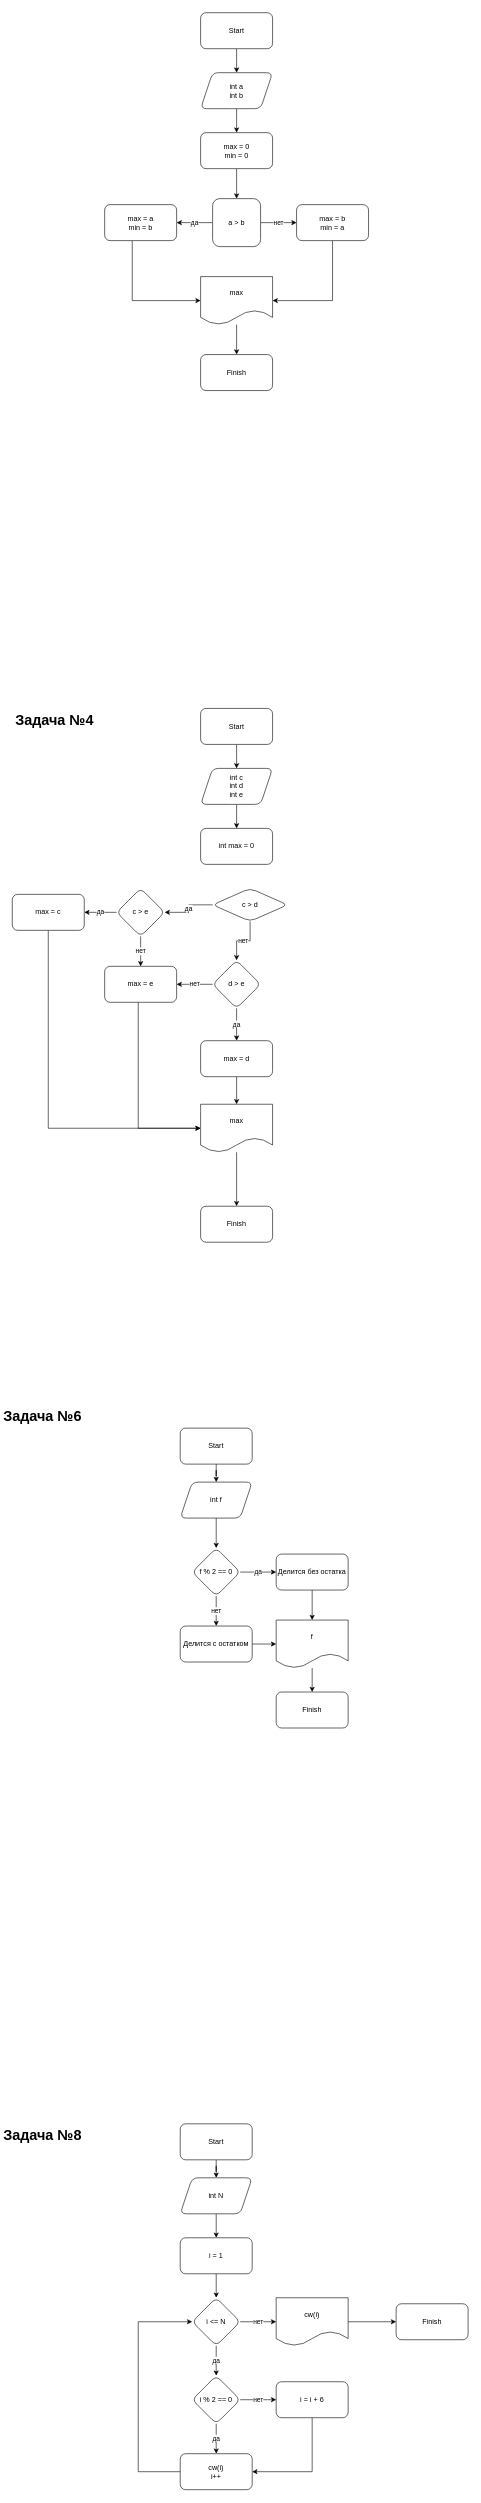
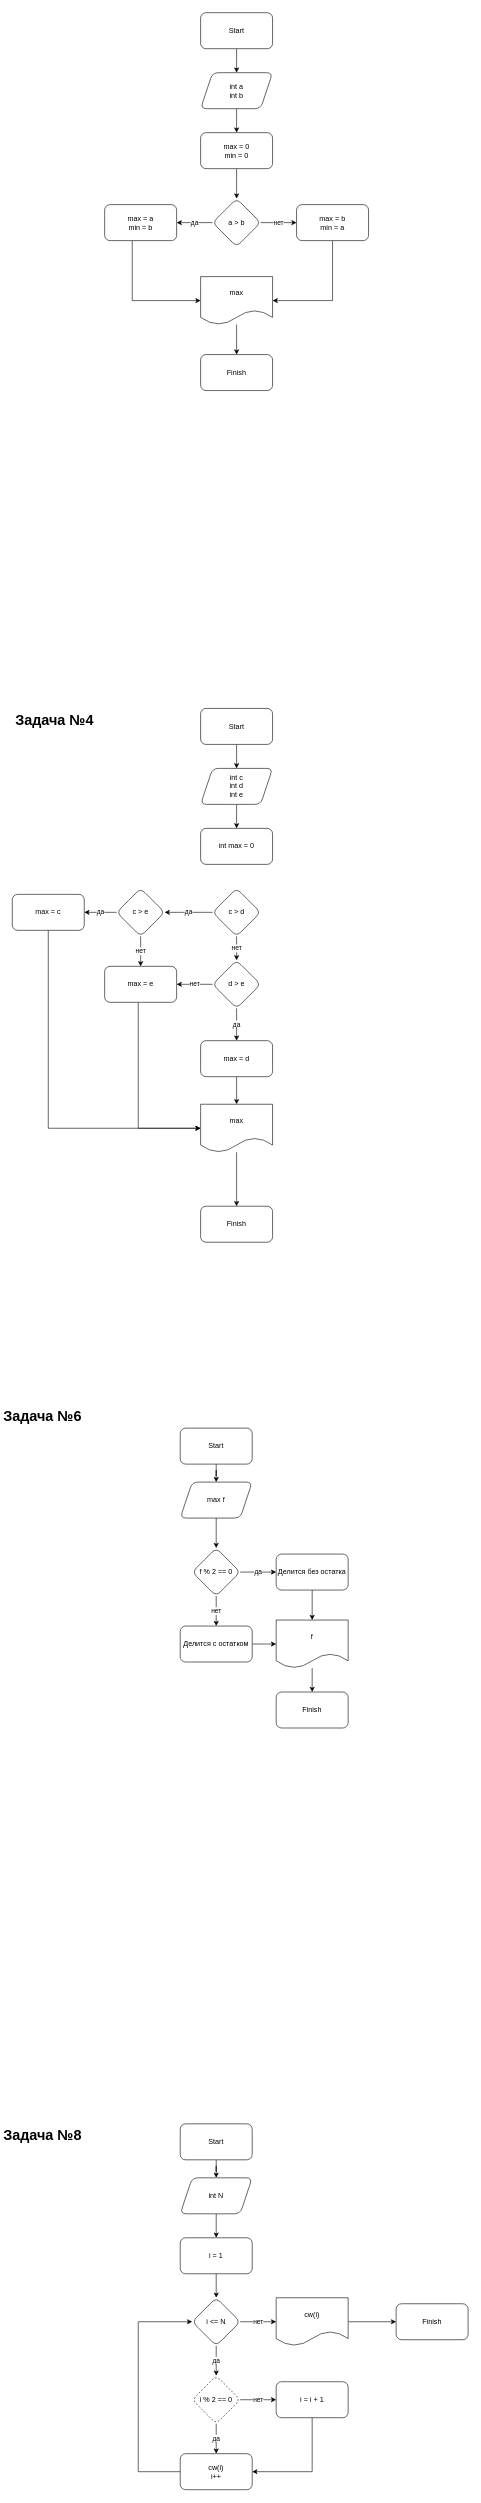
(237, 222) -> (237, 222)
(250, 905) -> (237, 912)
(216, 1500) -> (216, 1500)
(216, 2400) -> (216, 2400)
(312, 2400) -> (312, 2400)
